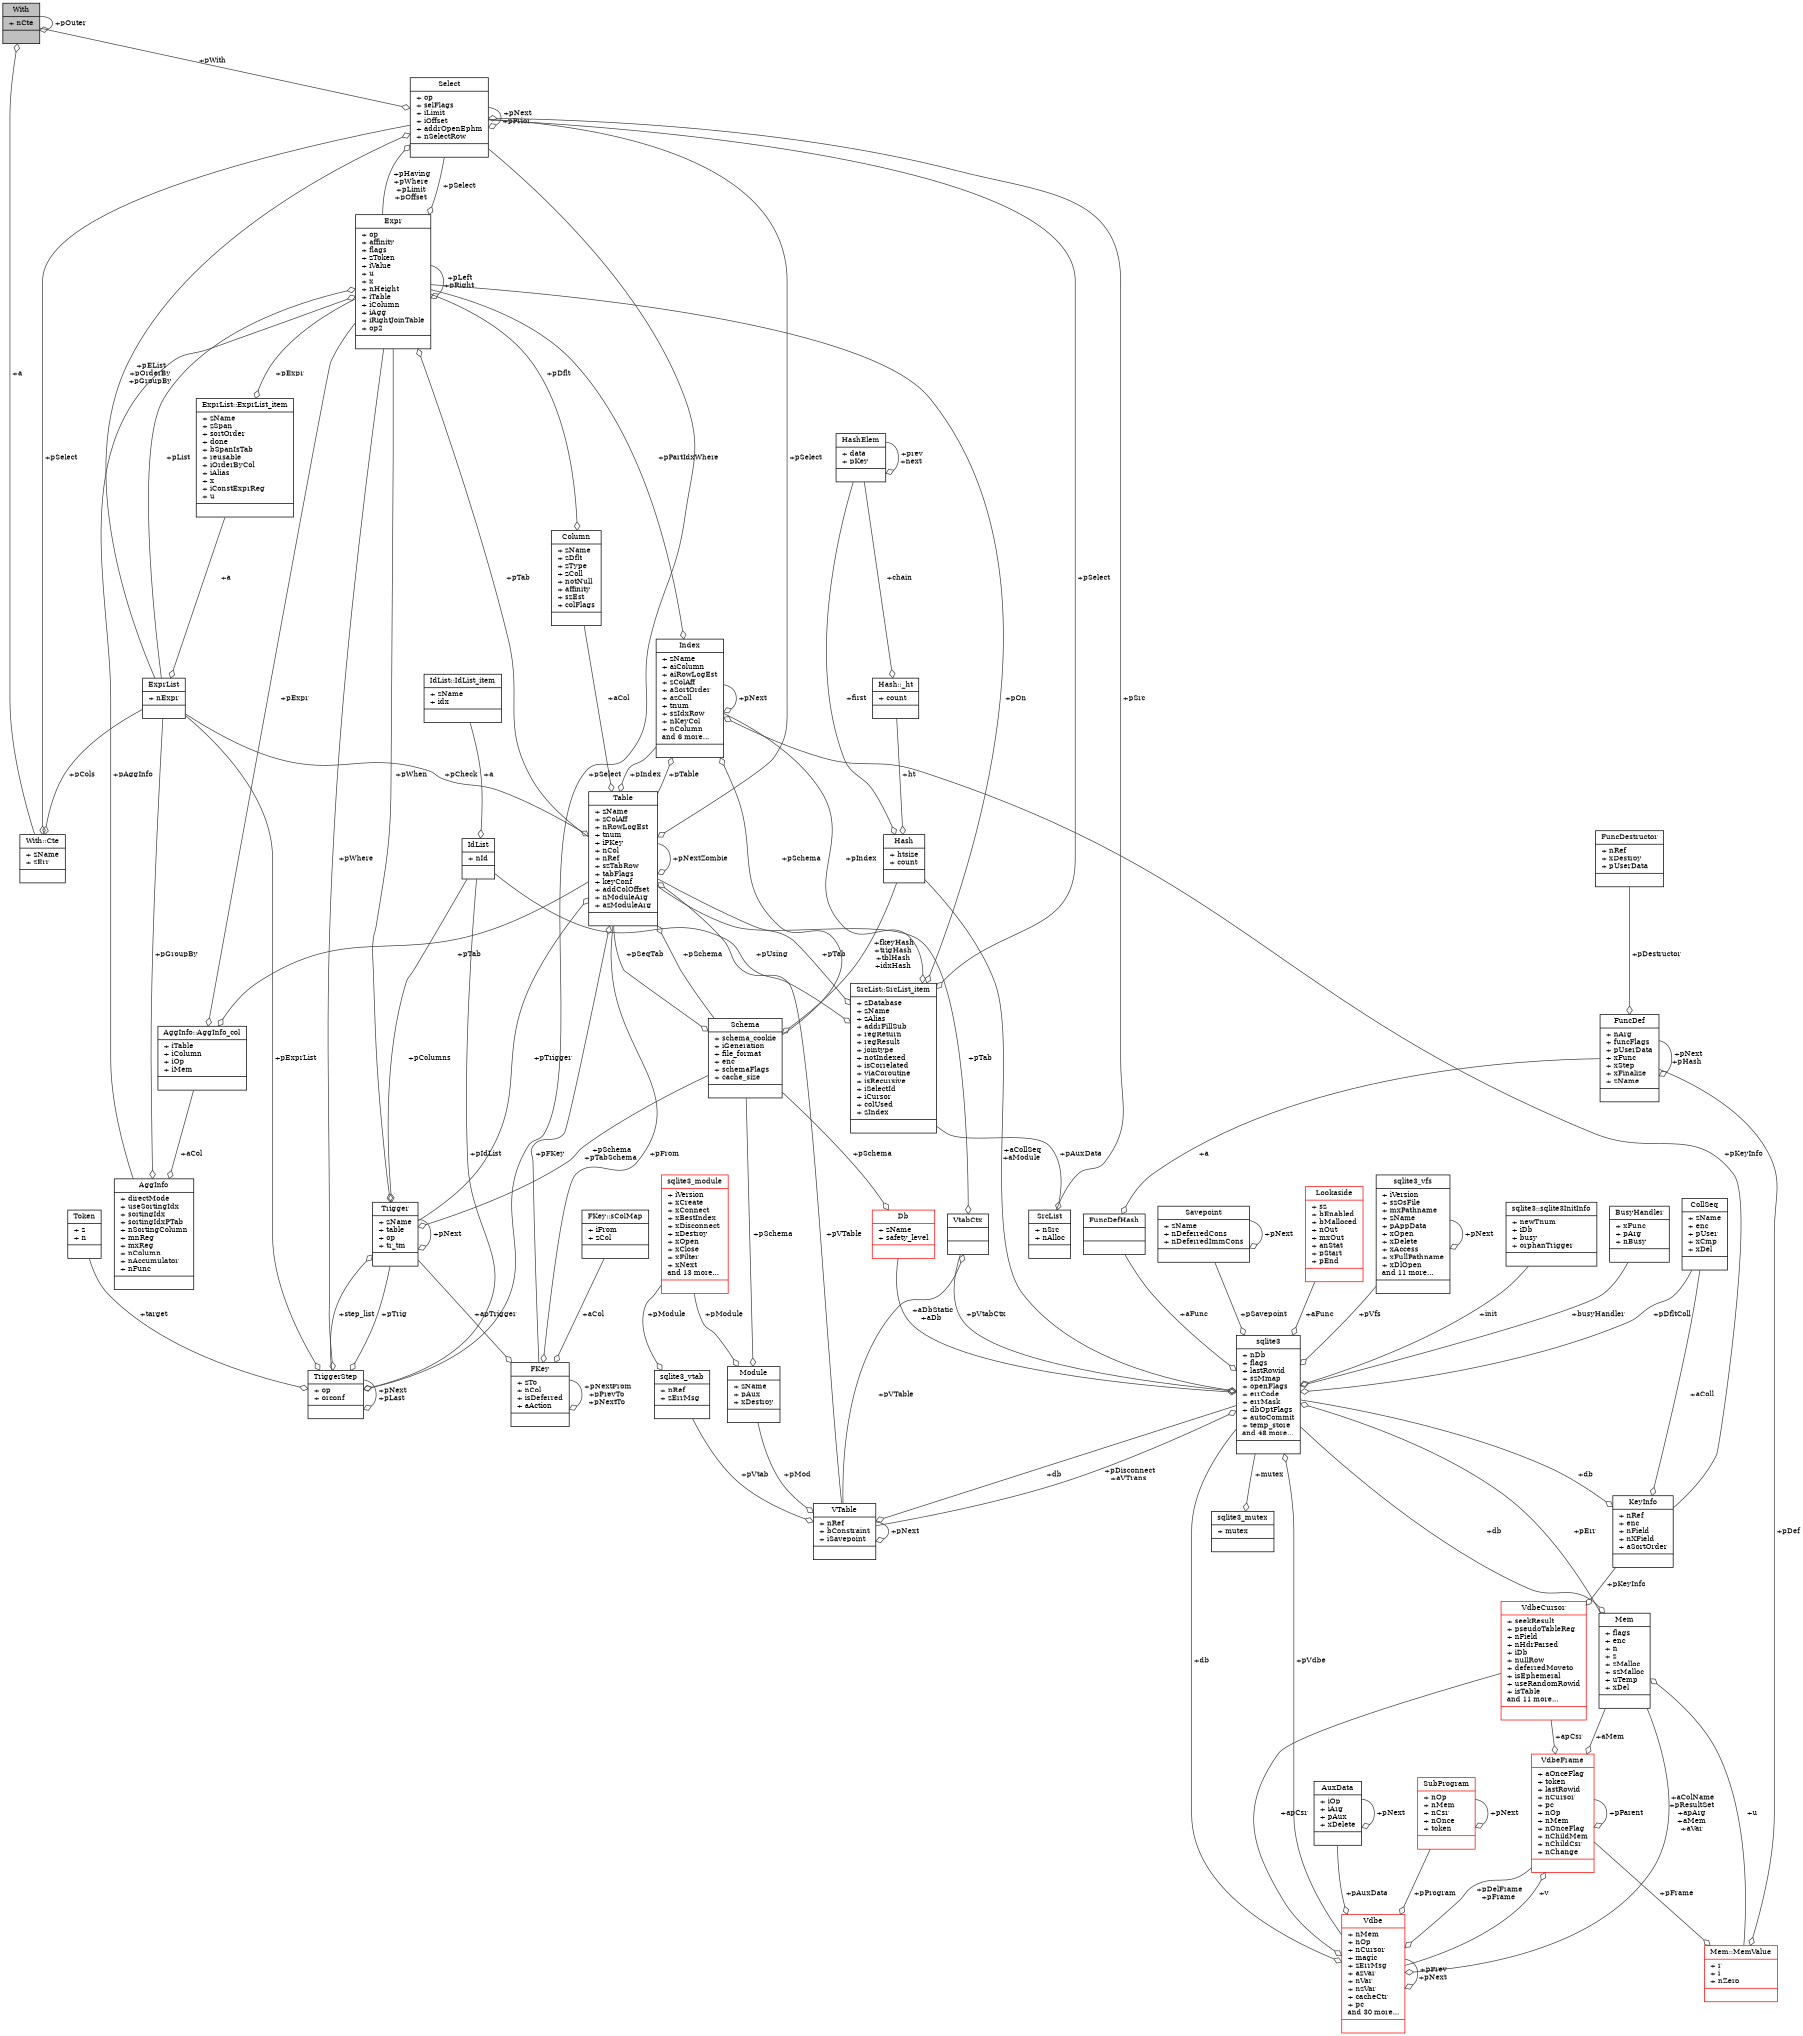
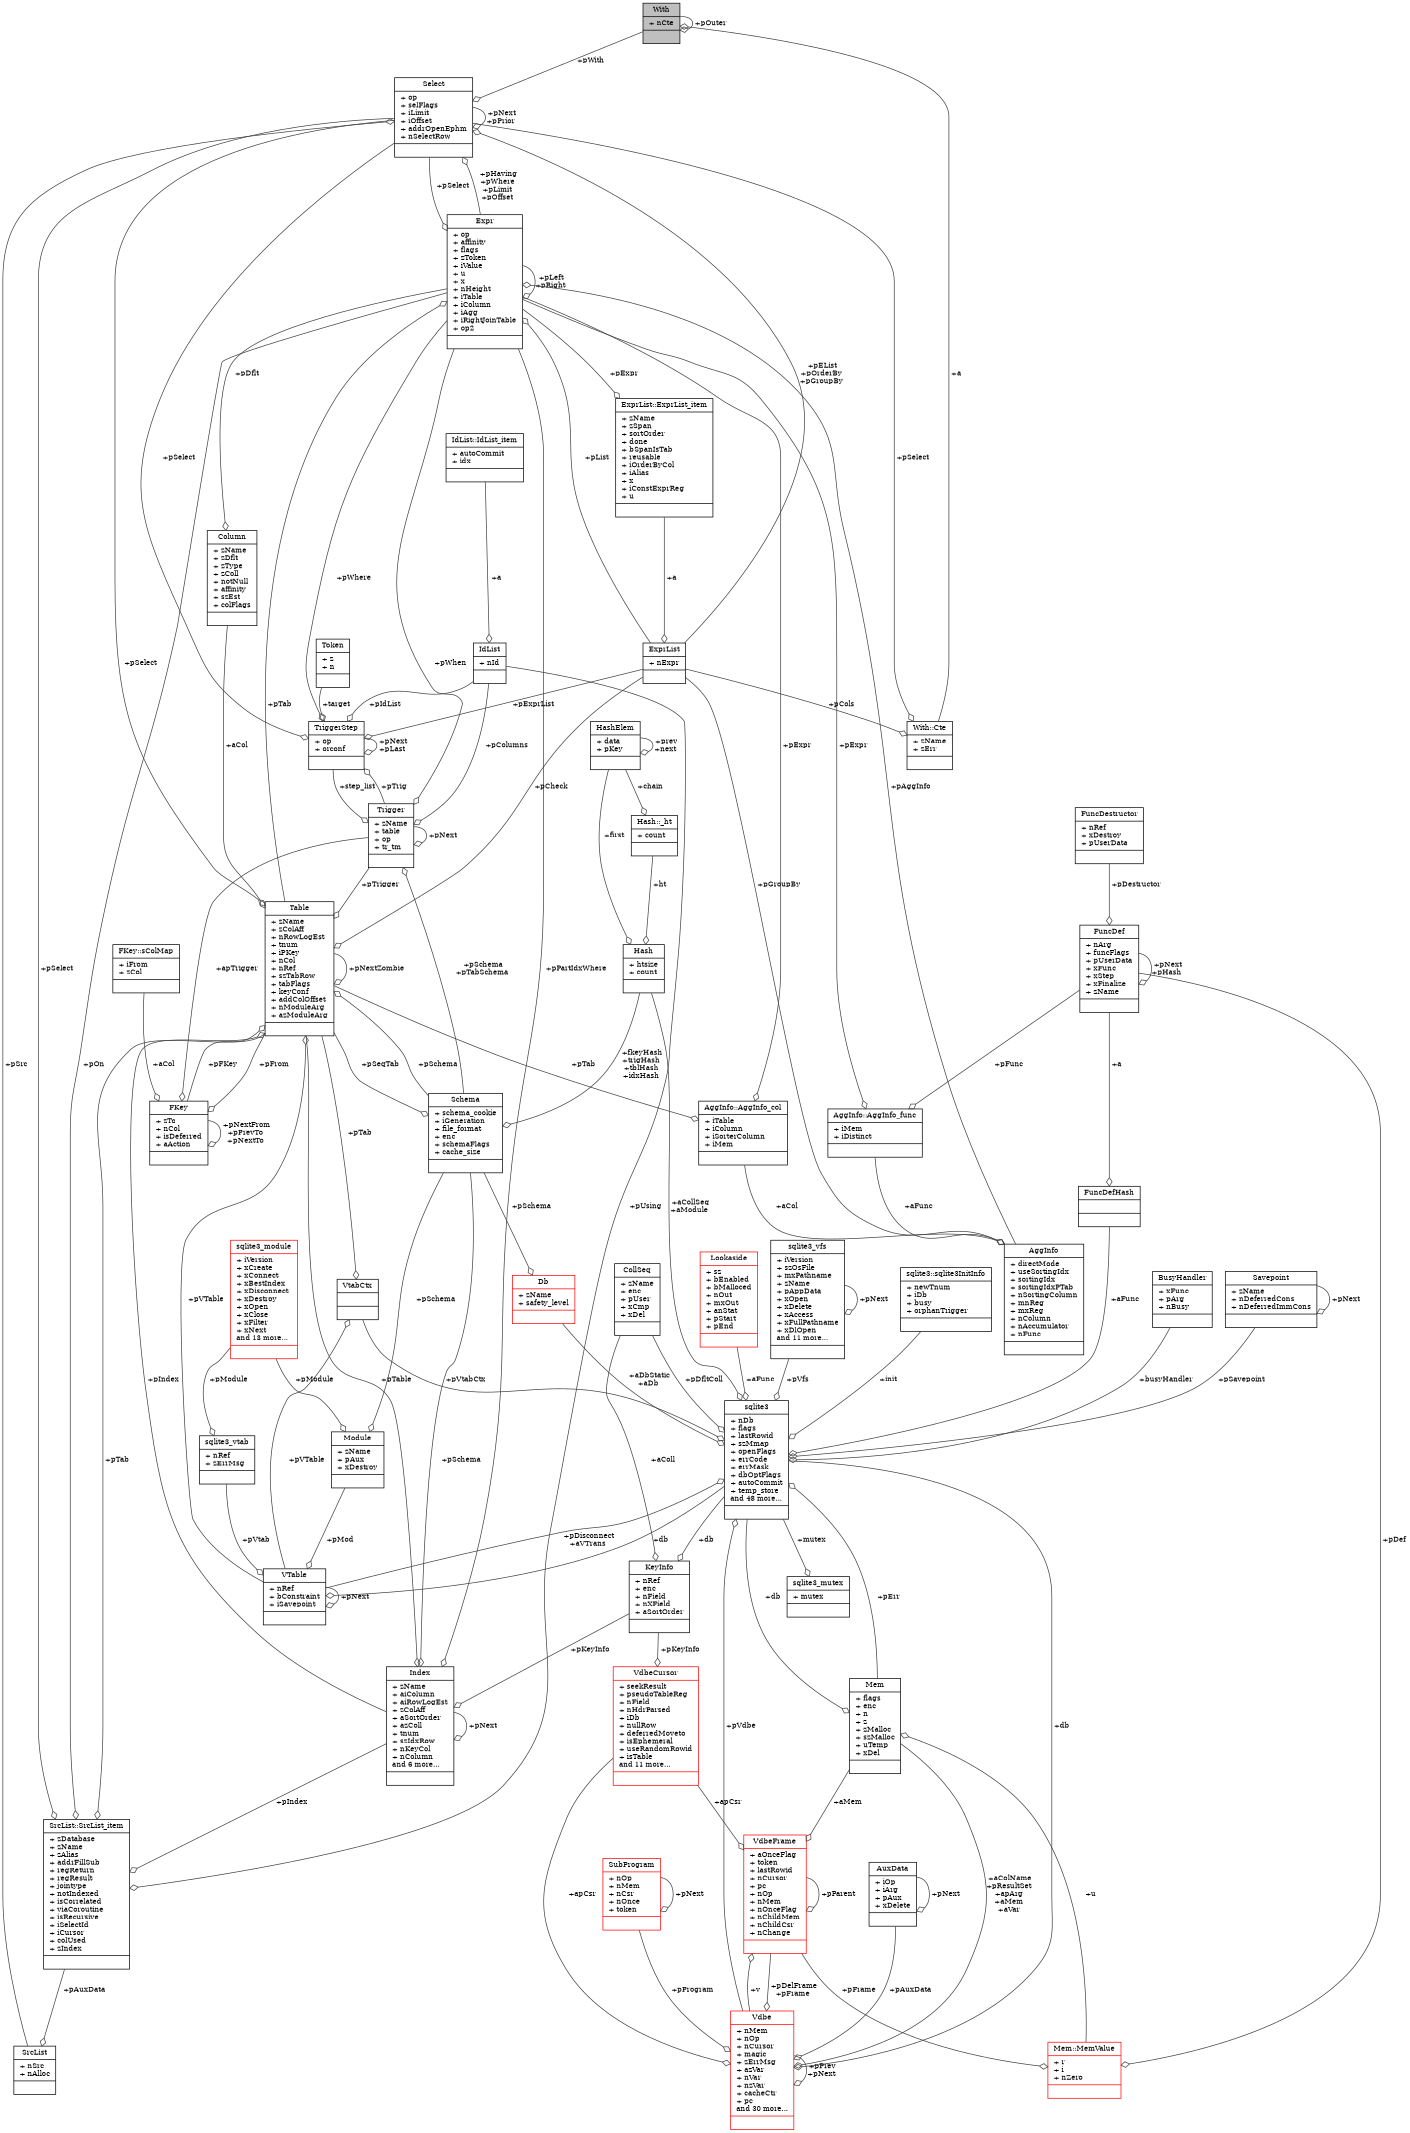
(447, 694) -> (478, 454)
(174, 1062) -> (735, 1137)
none -> (875, 1133)
